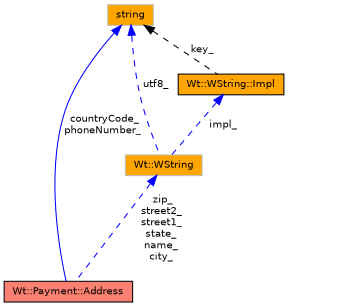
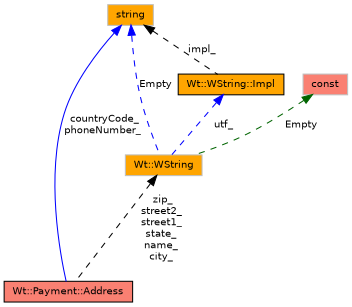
(201, 50) -> (201, 50)
(154, 84) -> (154, 84)
none -> (325, 84)
(222, 125) -> (222, 125)
(113, 233) -> (113, 233)
